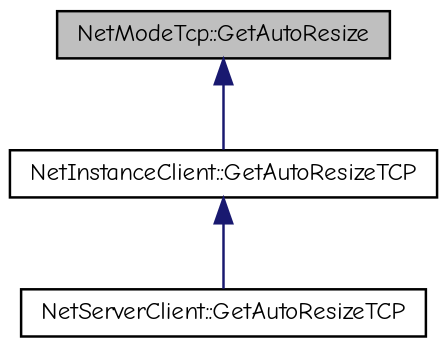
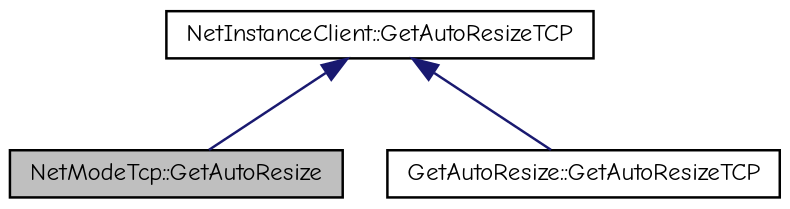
(224, 117) -> (267, 111)
(224, 313) -> (584, 174)
